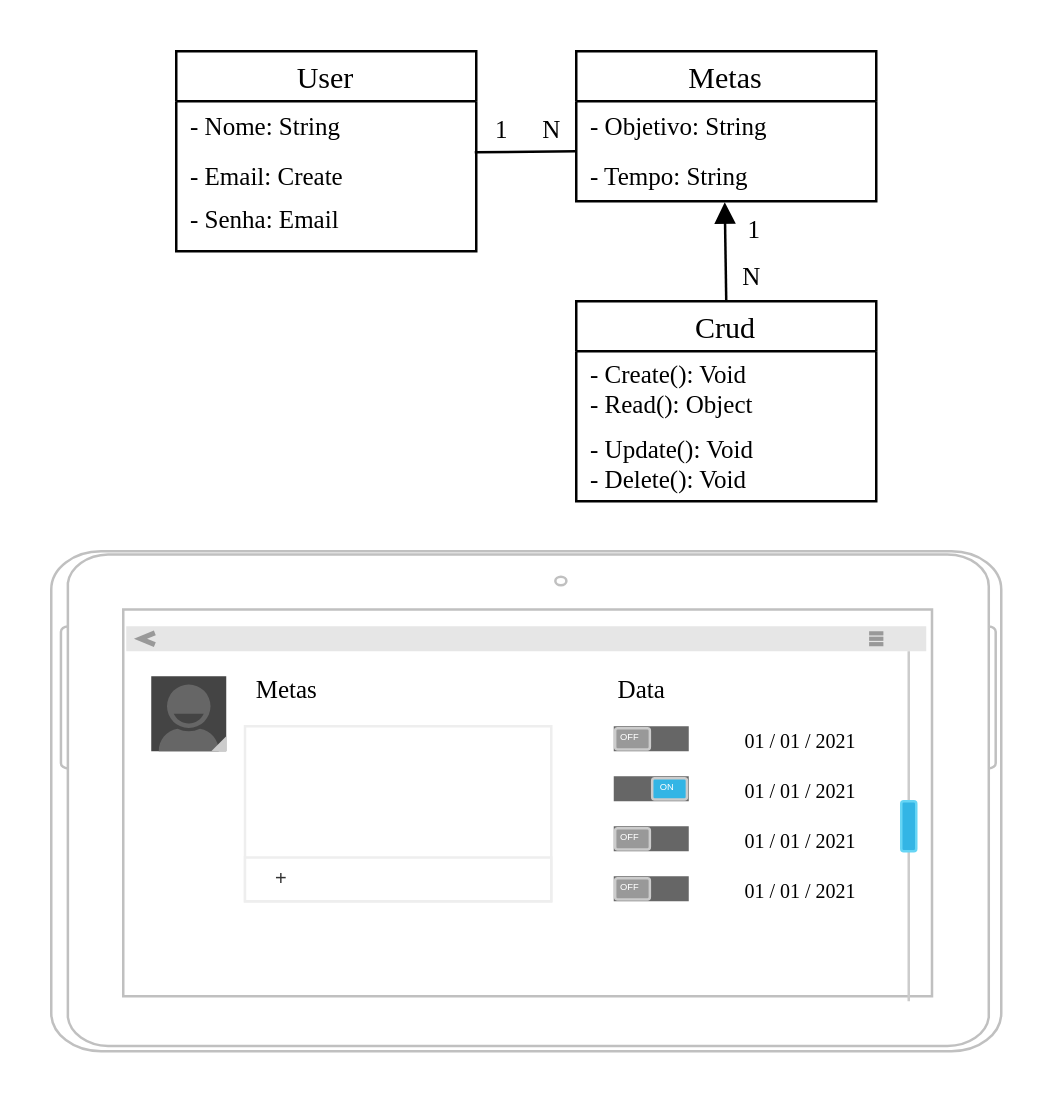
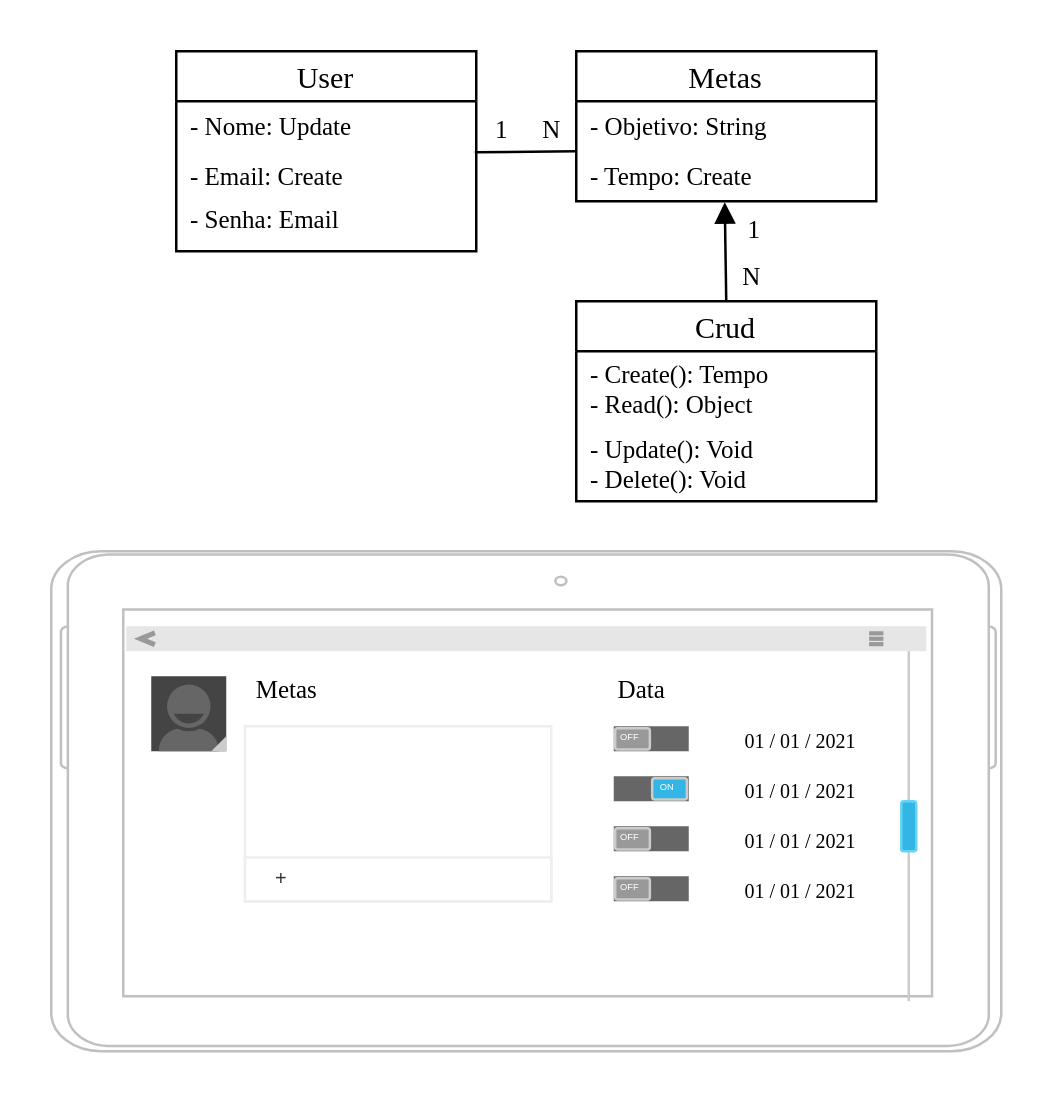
(275, 127) -> (278, 127)
(682, 177) -> (685, 177)
(689, 374) -> (699, 374)
